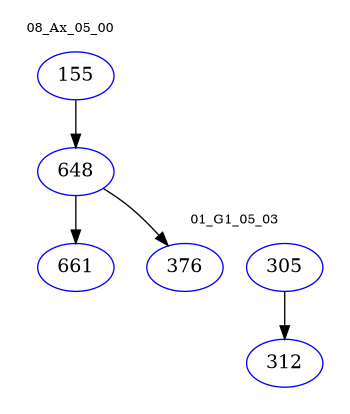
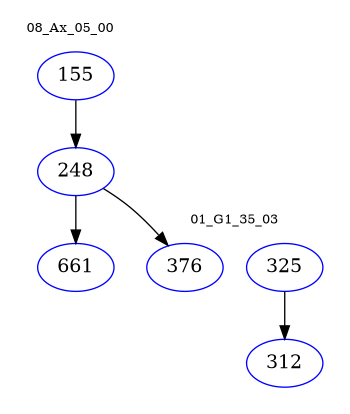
(76, 172) -> (76, 172)
(235, 220) -> (235, 220)
(285, 267) -> (285, 267)
